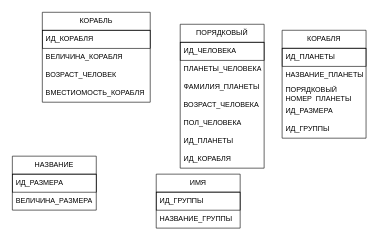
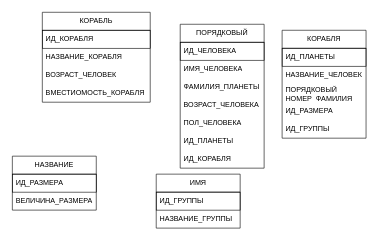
(78, 57) -> (78, 57)
(216, 69) -> (208, 69)
(318, 75) -> (318, 75)
(325, 93) -> (325, 93)
